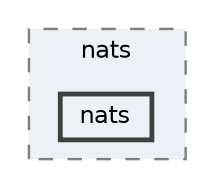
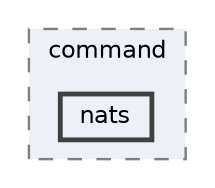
(107, 52) -> (107, 52)
